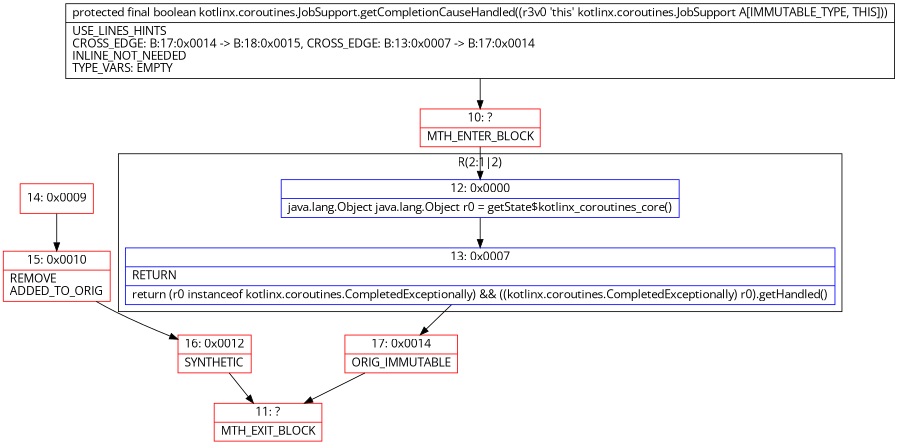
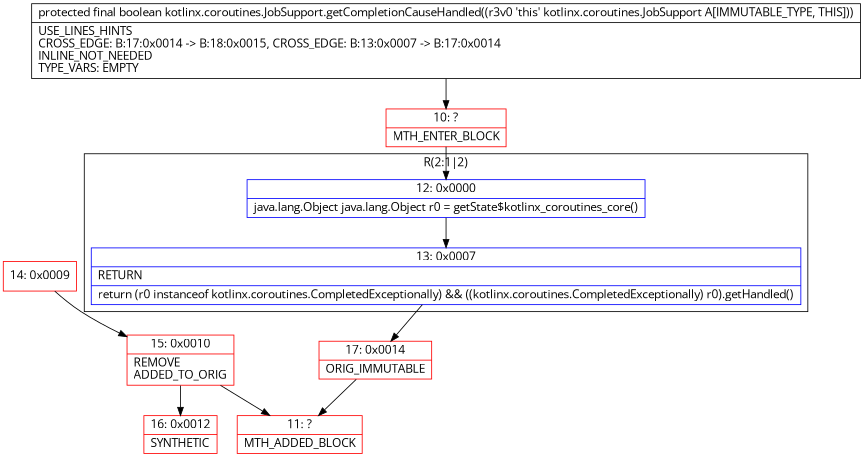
(239, 385) -> (242, 398)
(268, 431) -> (300, 444)
